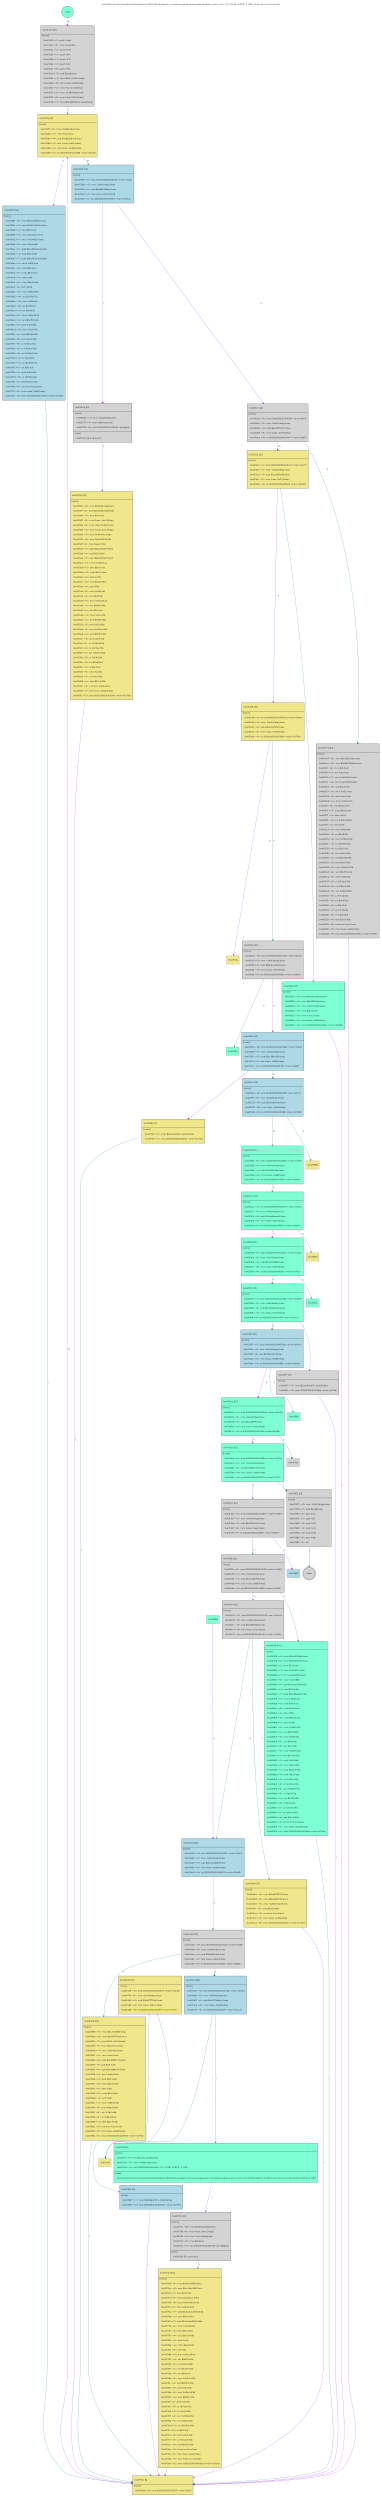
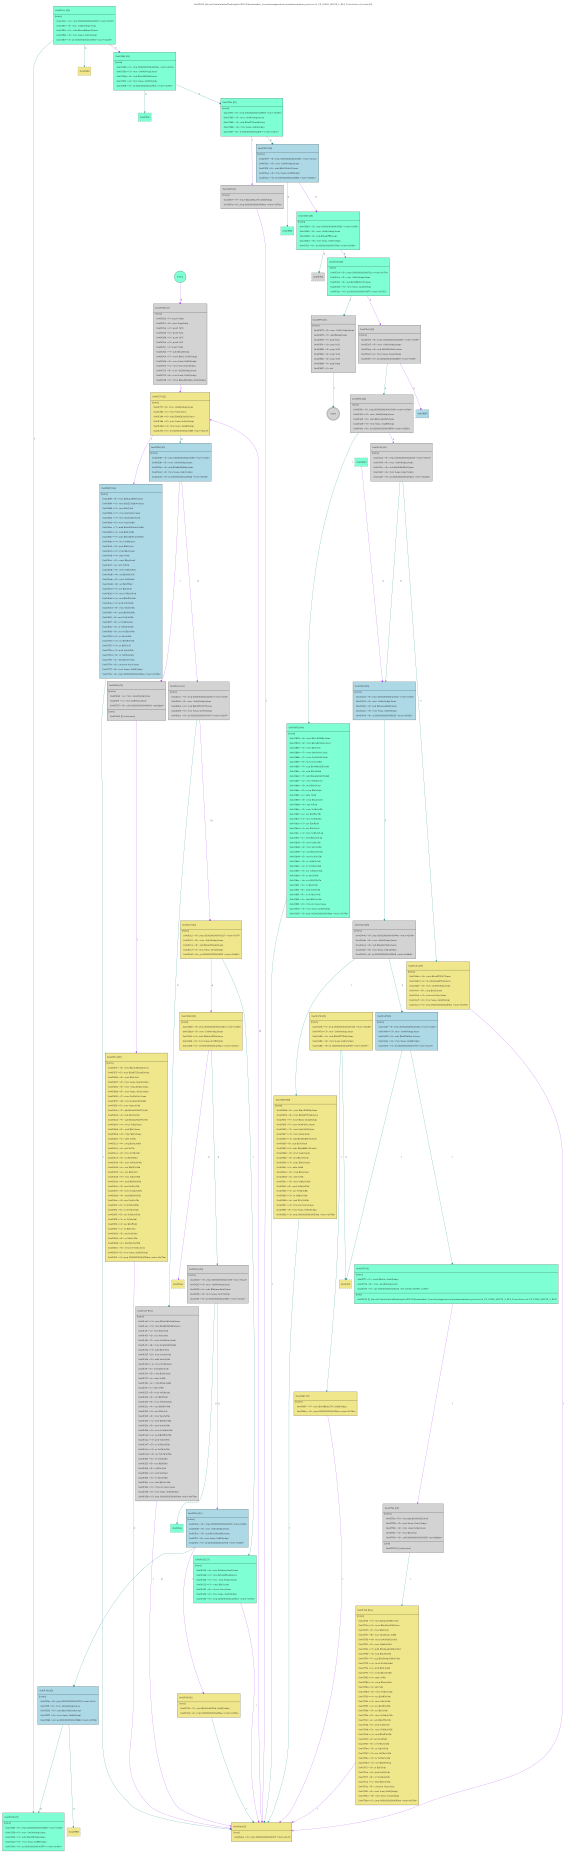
(272, 1187) -> (33, 922)
(151, 2197) -> (325, 1404)
